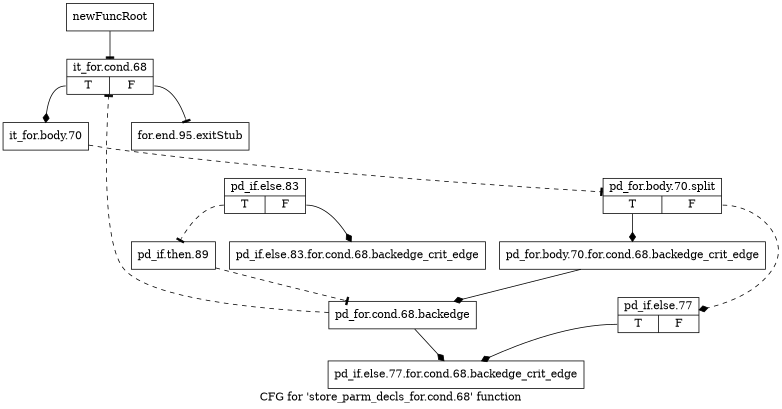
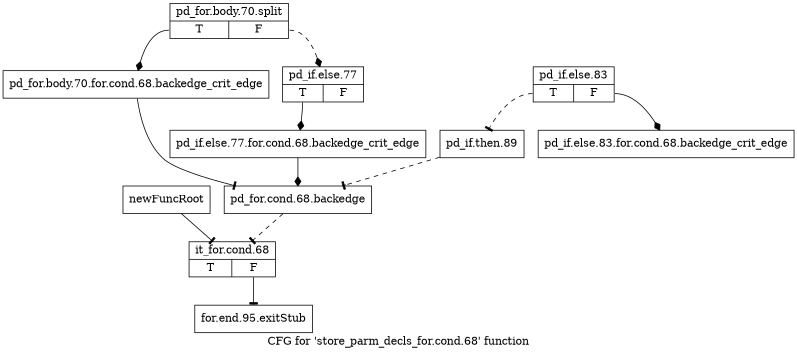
(46, 136) -> none
(522, 284) -> (166, 161)
(426, 341) -> (298, 167)
